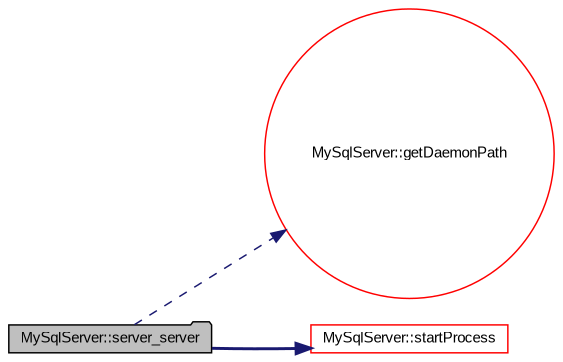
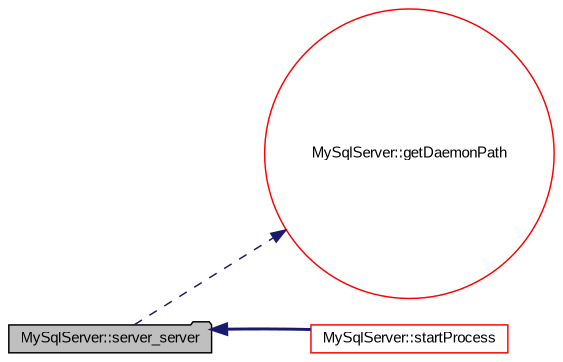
(254, 349) -> (269, 329)
